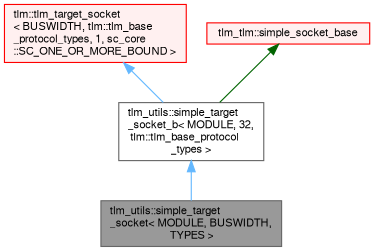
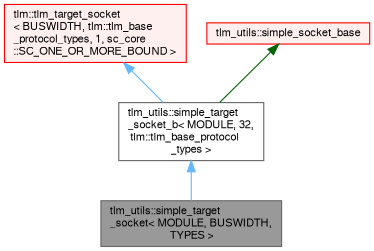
(288, 33) -> (288, 33)
